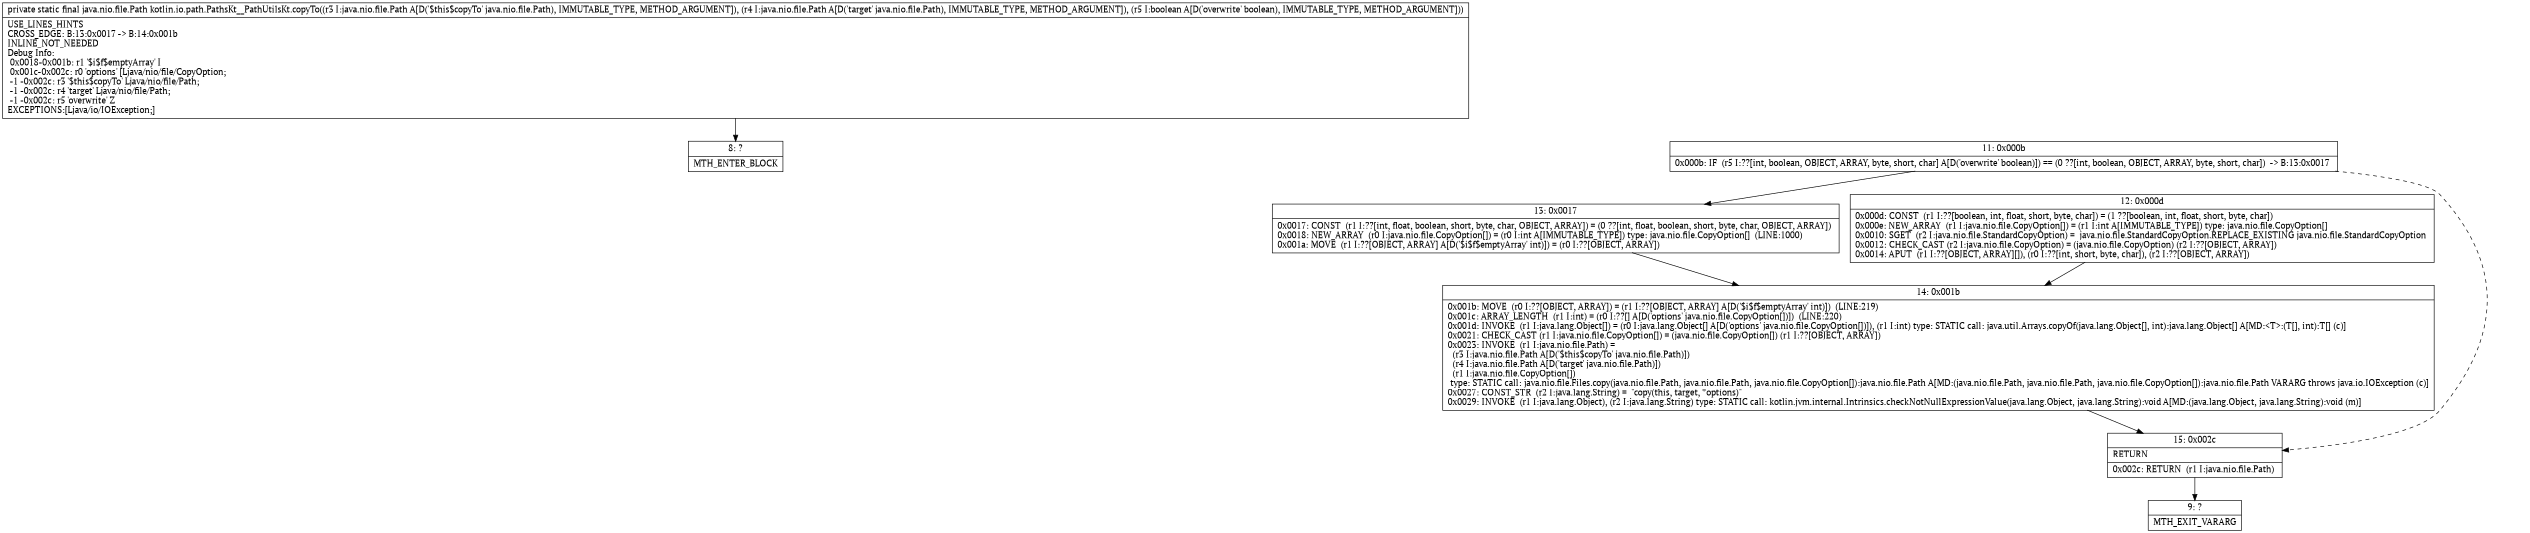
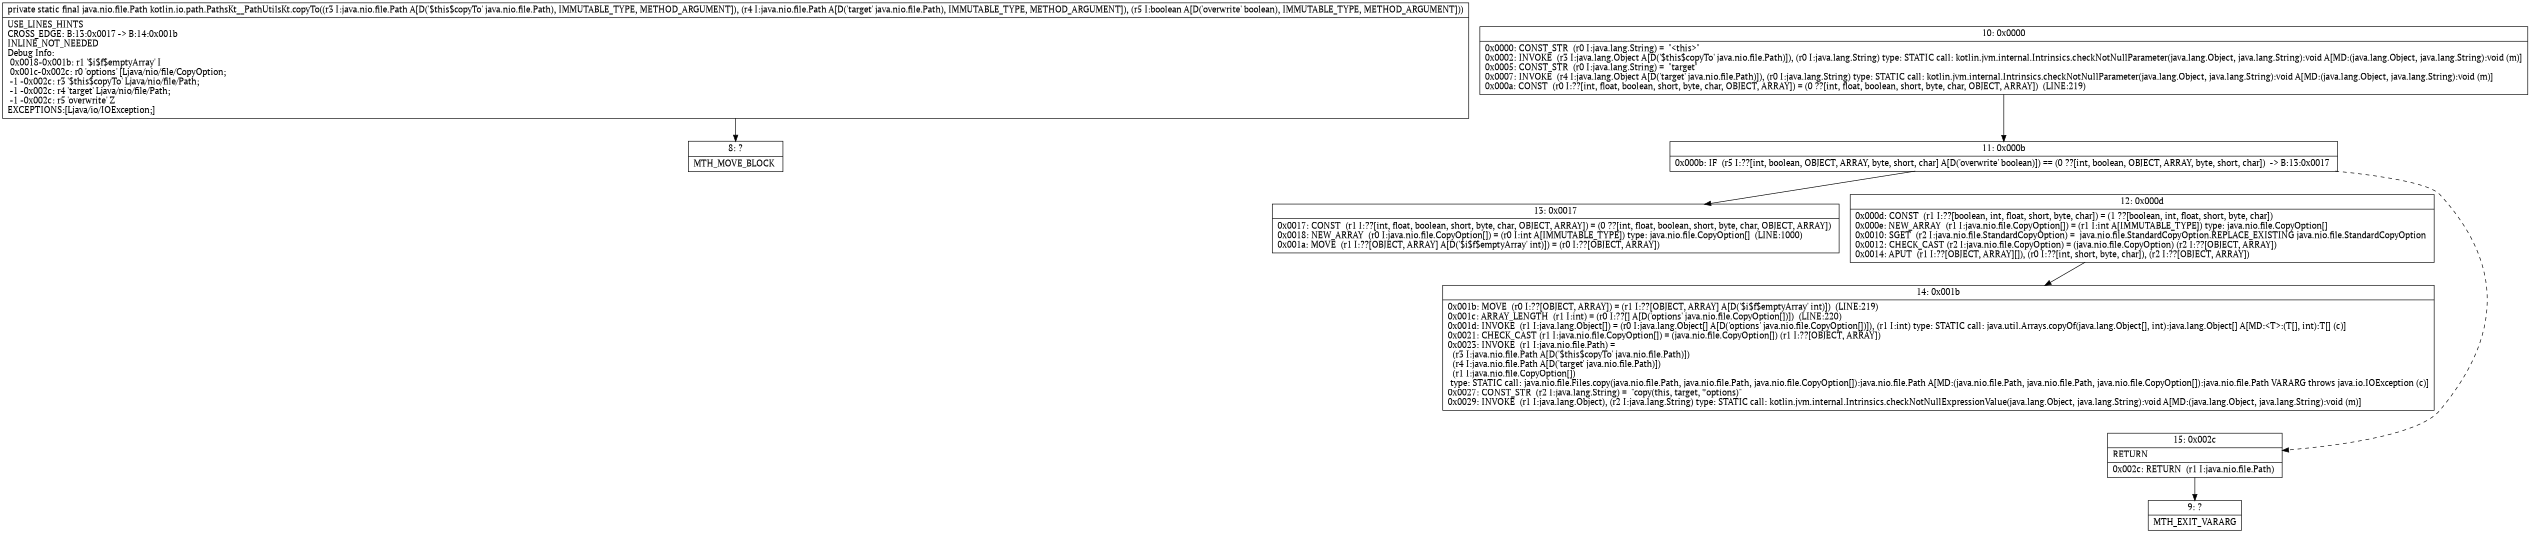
none -> (2004, 61)
(736, 164) -> (734, 164)
(1682, 268) -> none
(2112, 421) -> none
